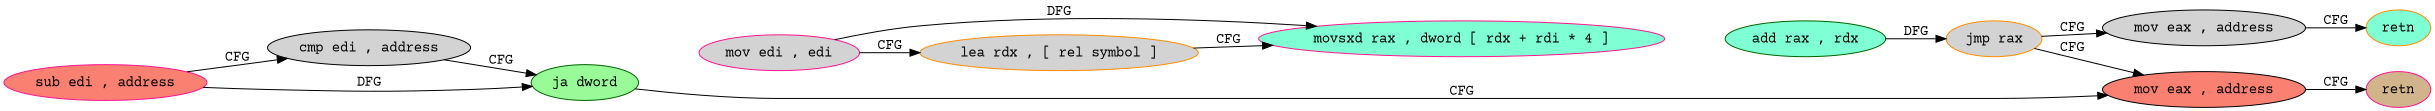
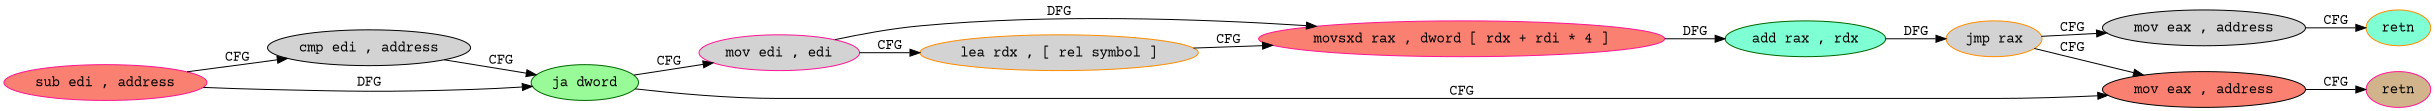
(1462, 39) -> (1462, 39)
none -> (1690, 39)
none -> (669, 70)
